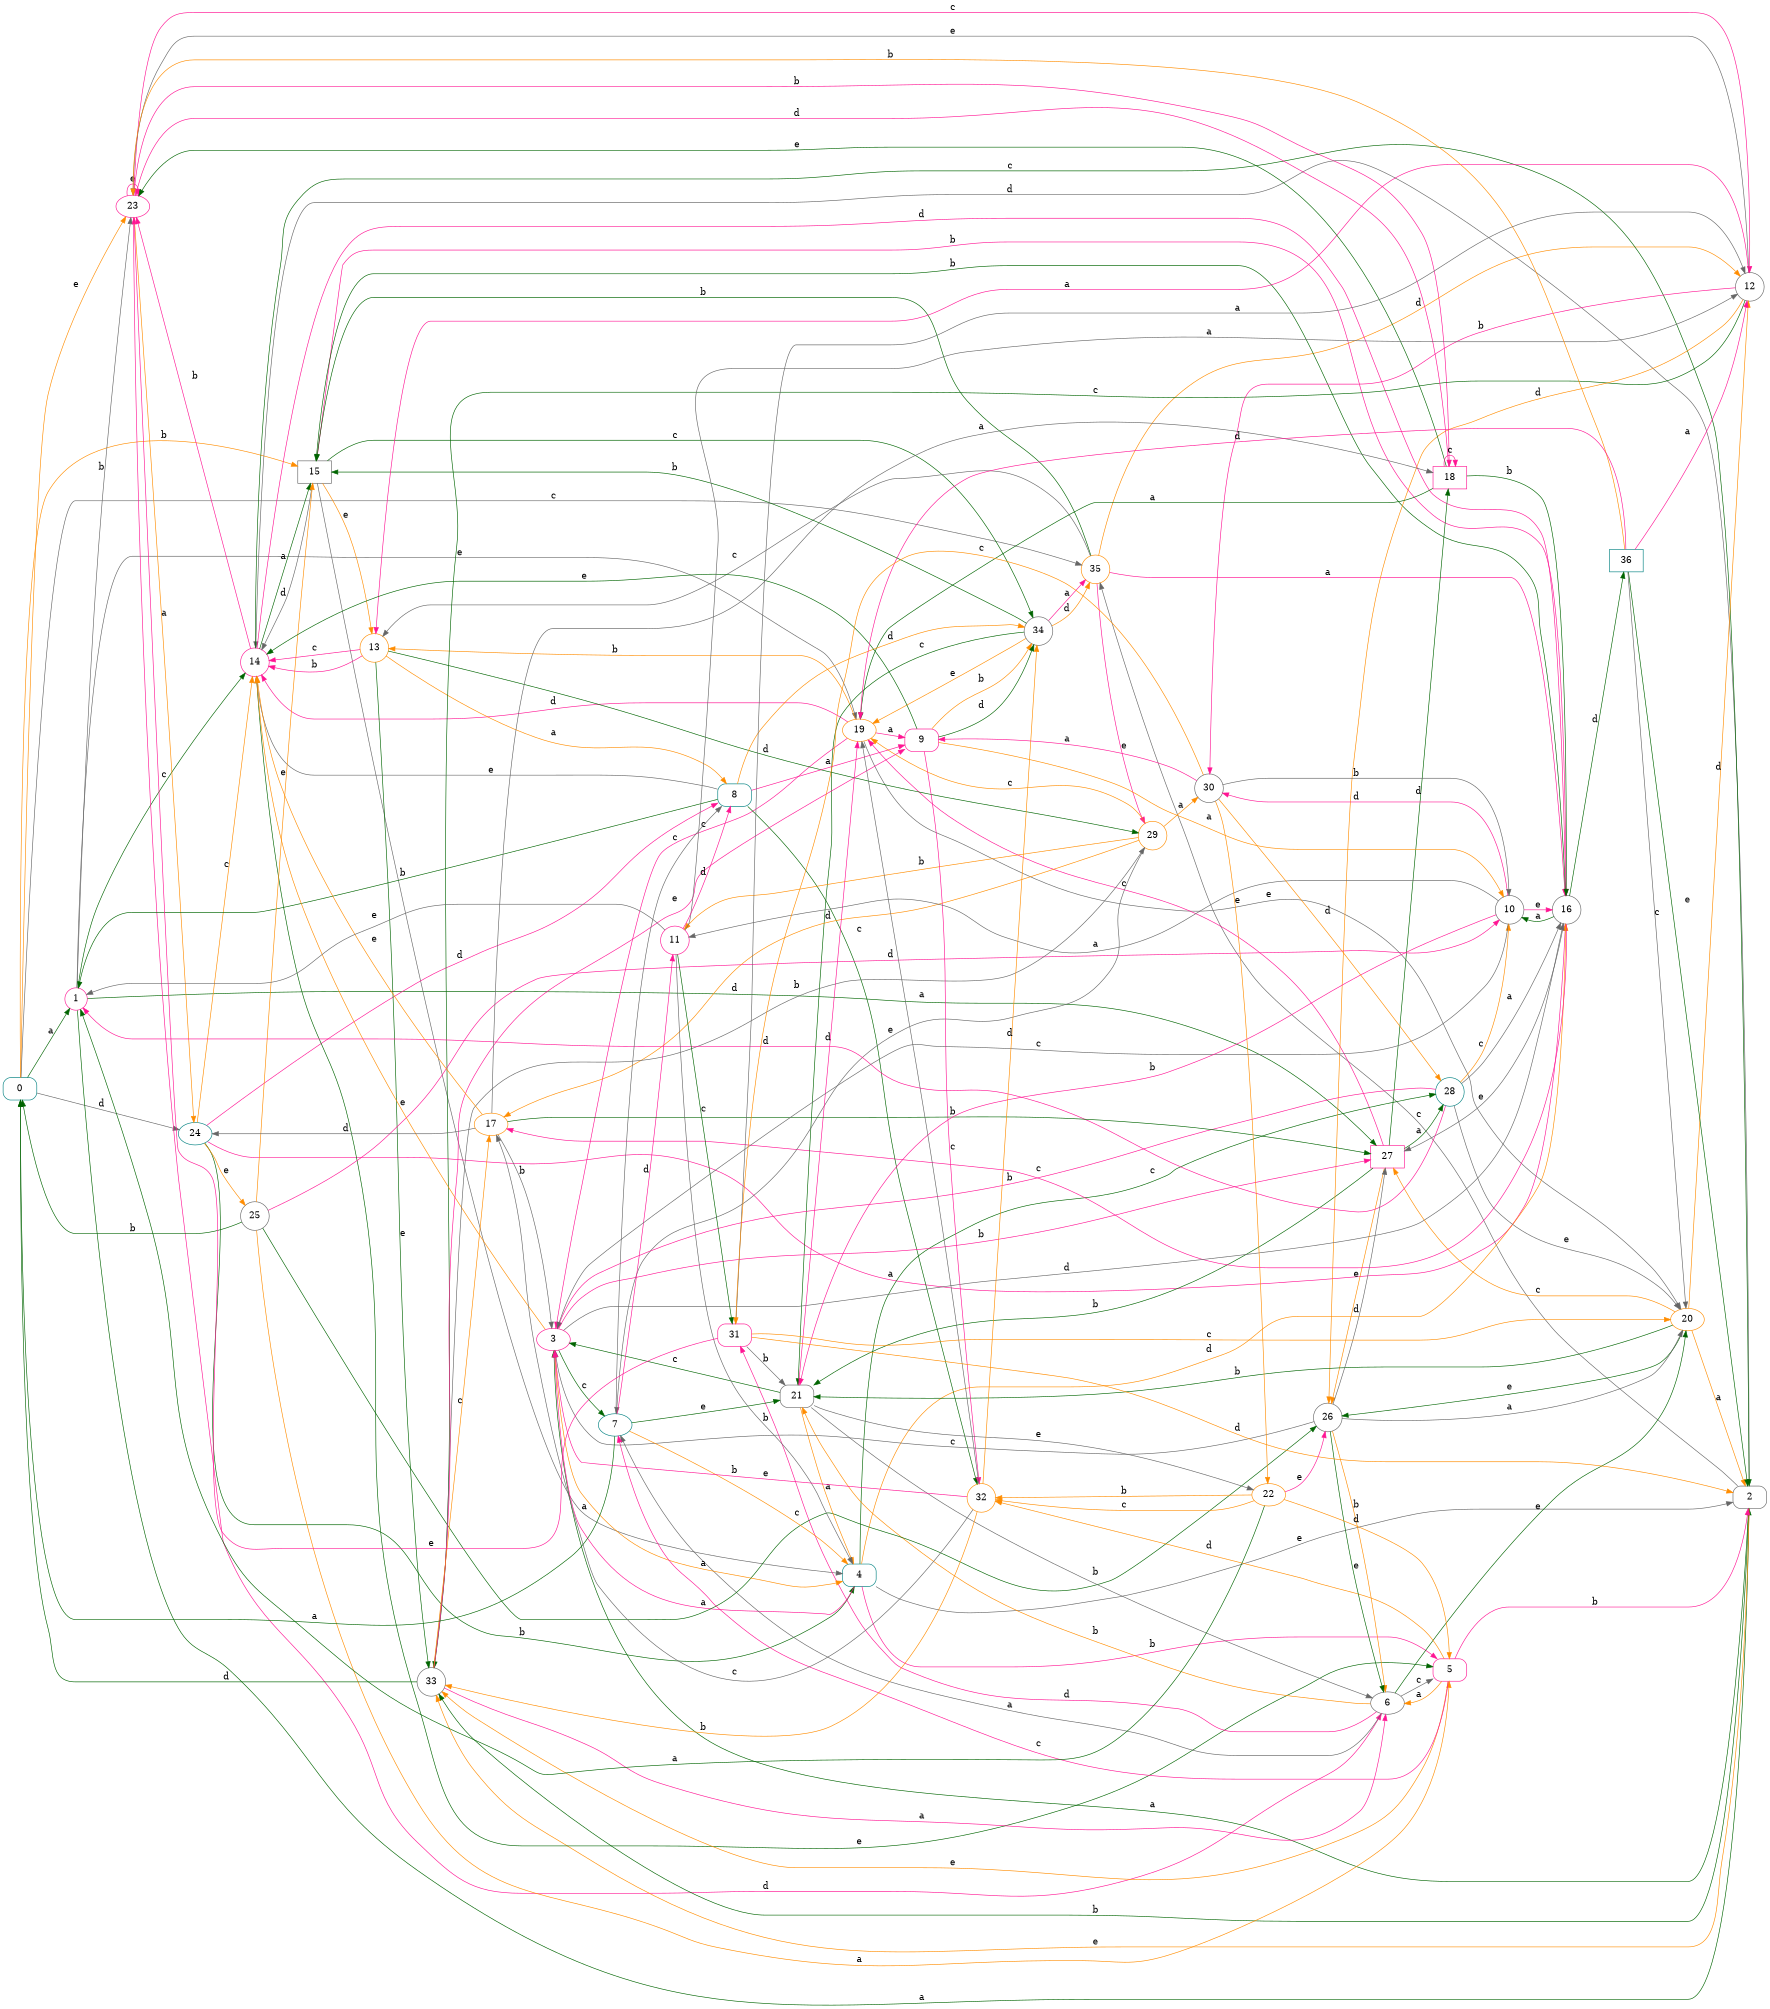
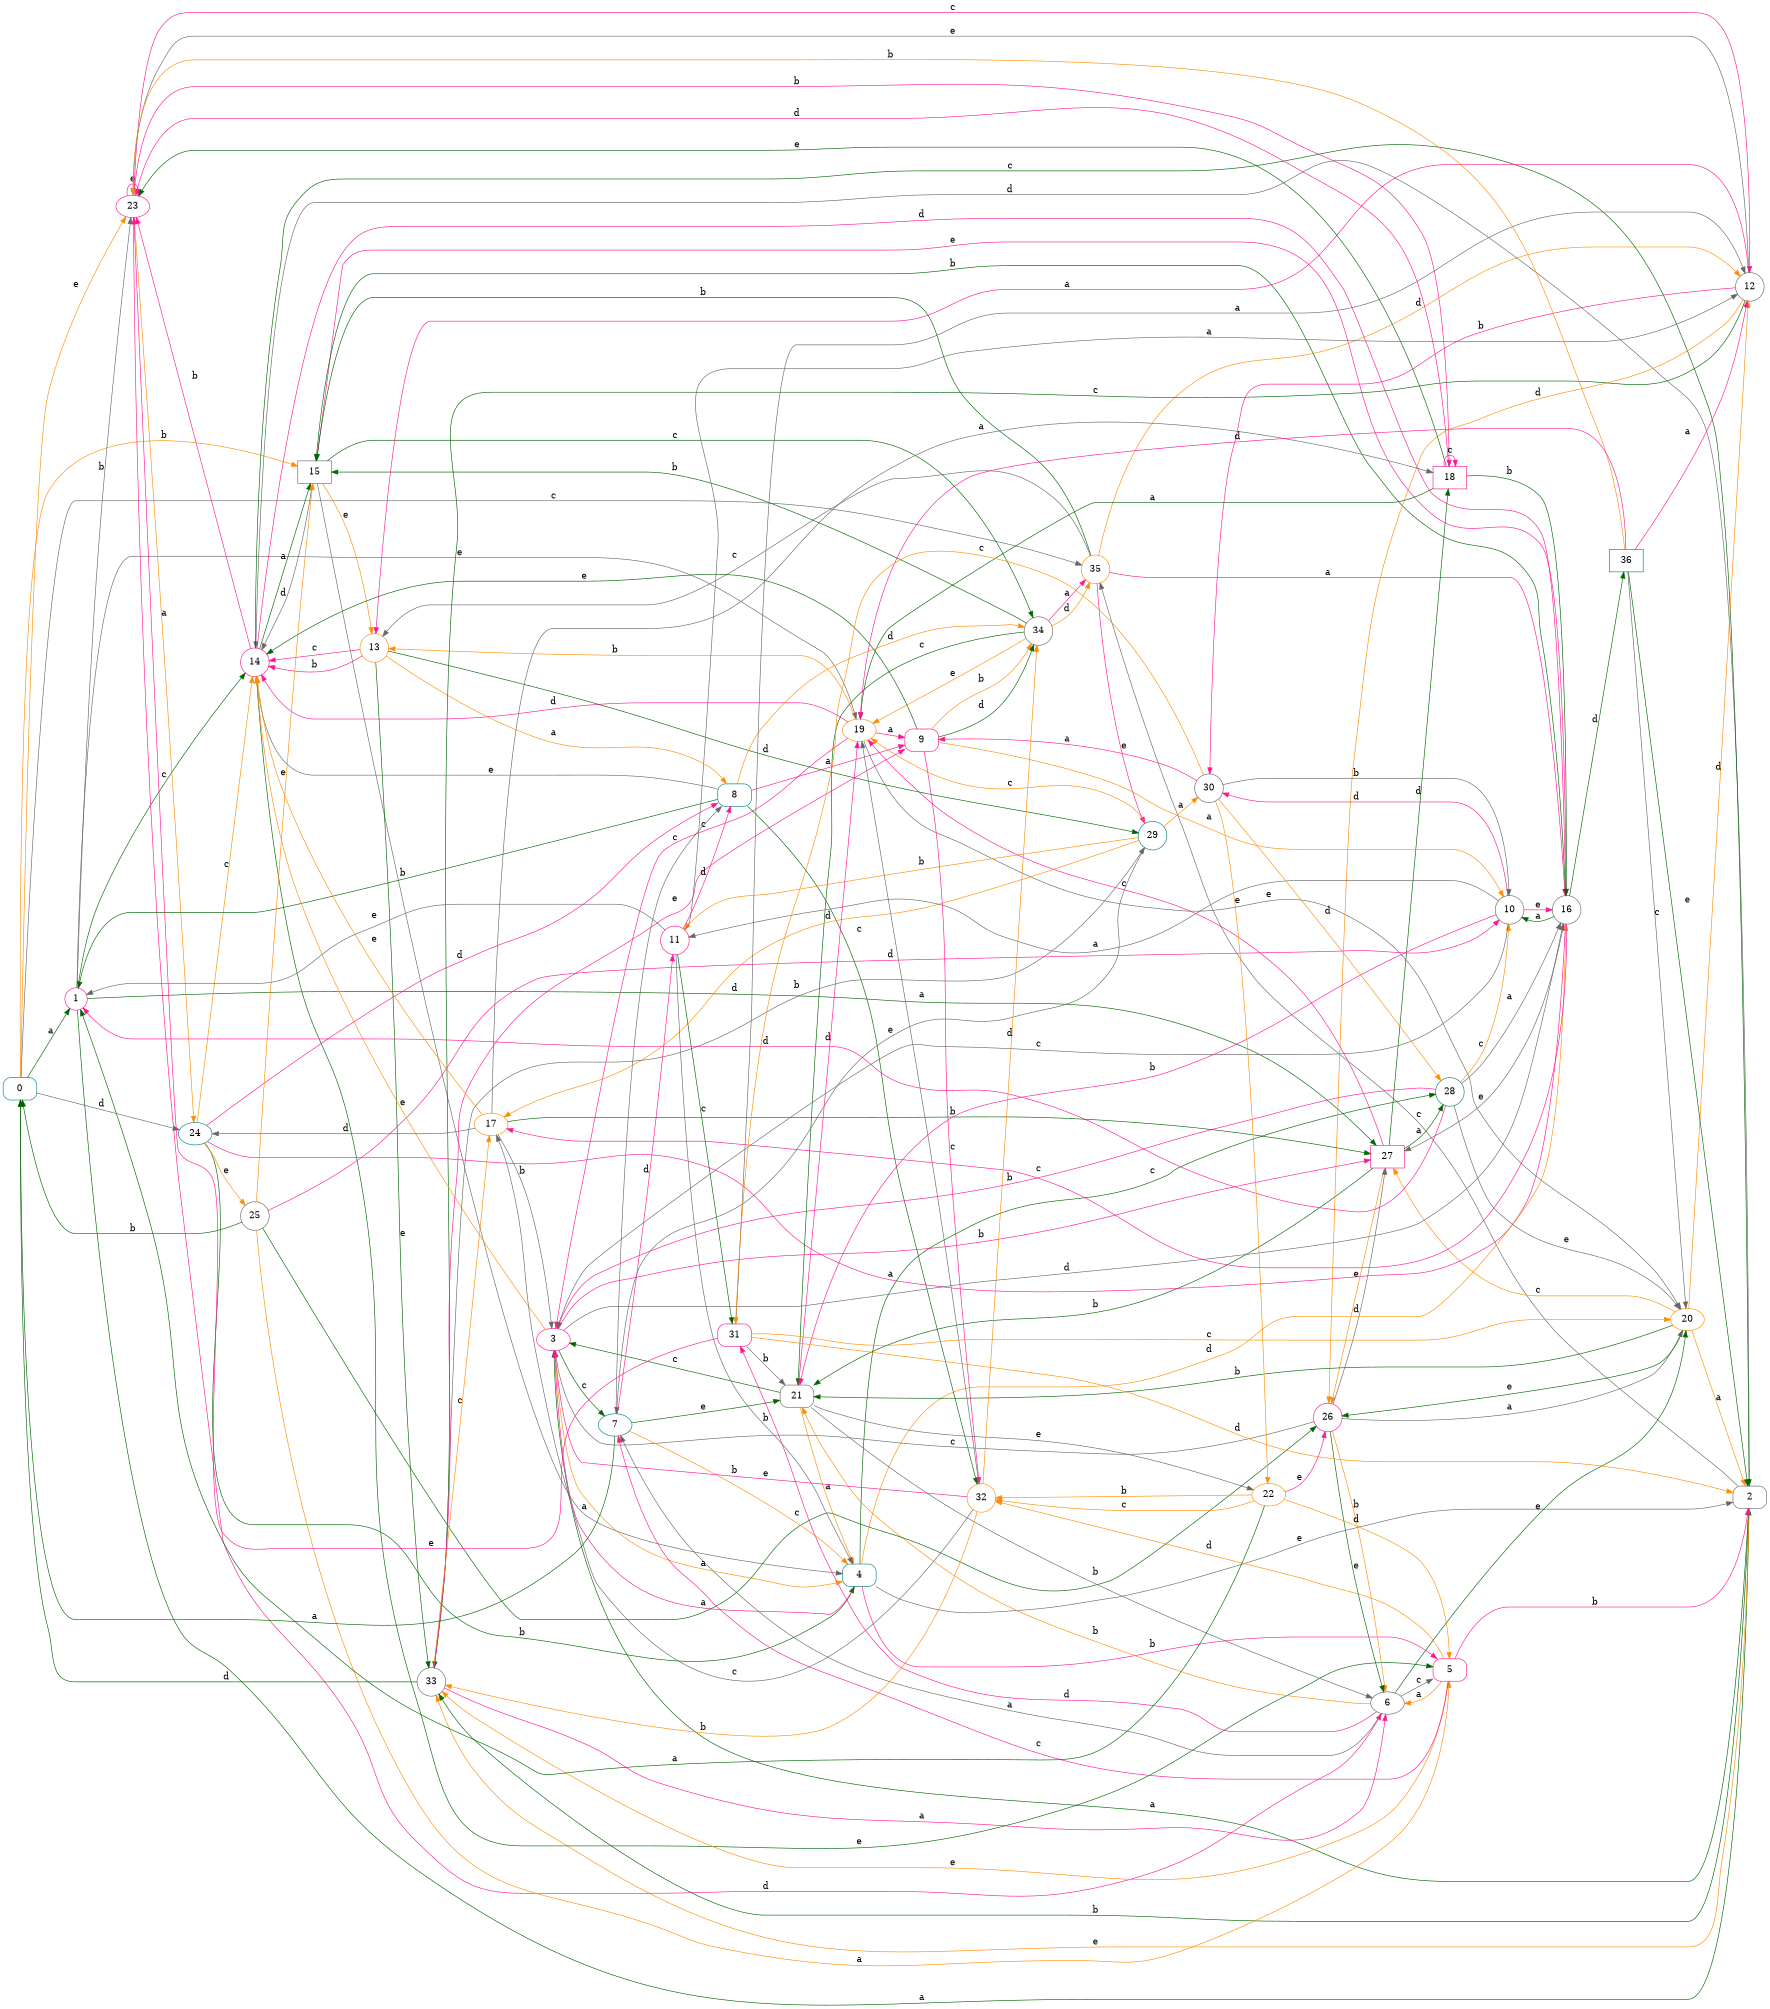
(953, 240) -> (953, 240)
(1153, 836) -> (1153, 836)
(1328, 1417) -> (1328, 1417)
